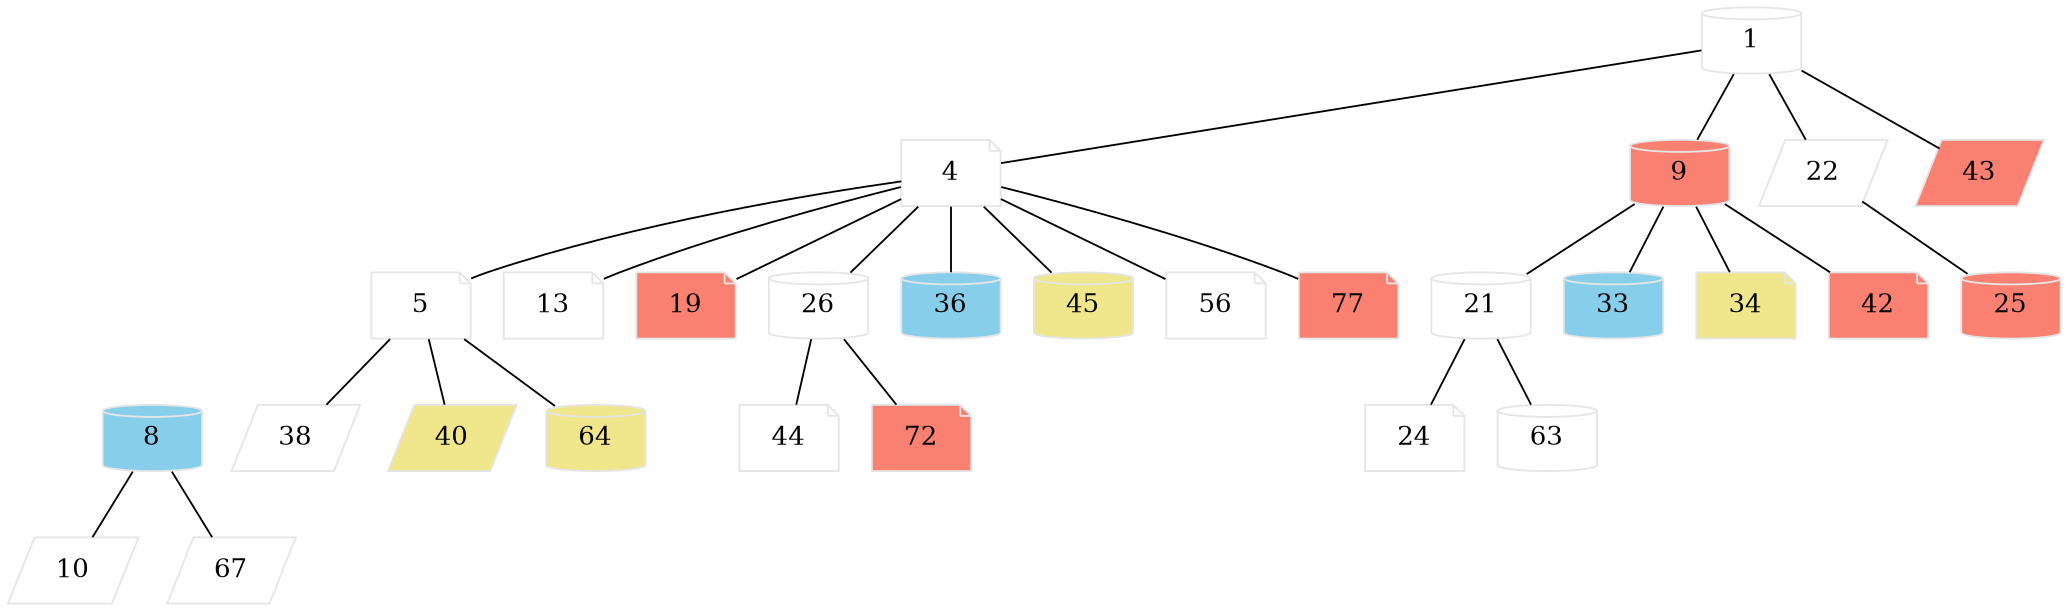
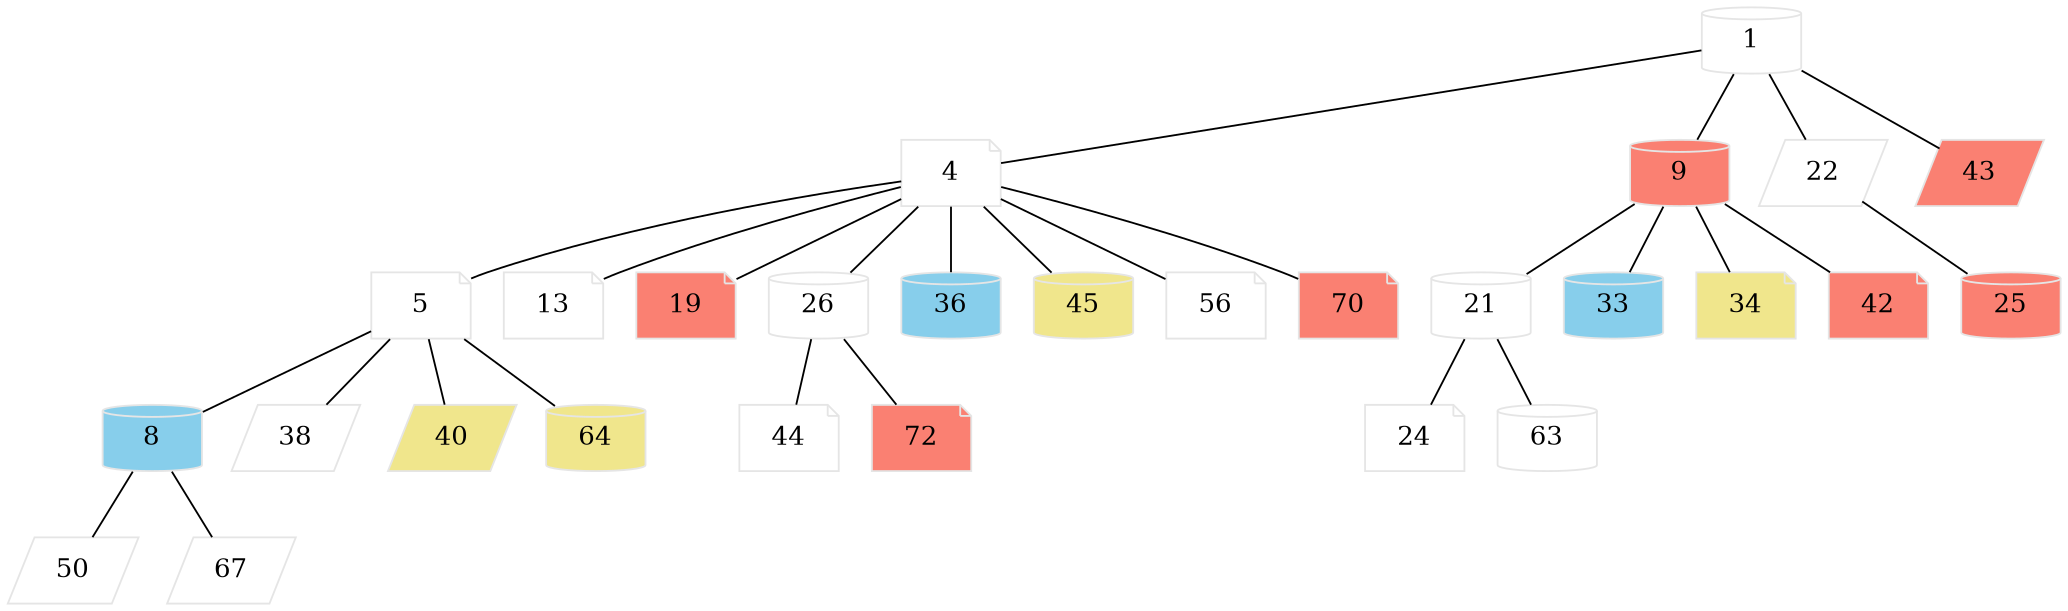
(1349, 305) -> (1349, 305)
none -> (287, 372)
(73, 570) -> (73, 570)
